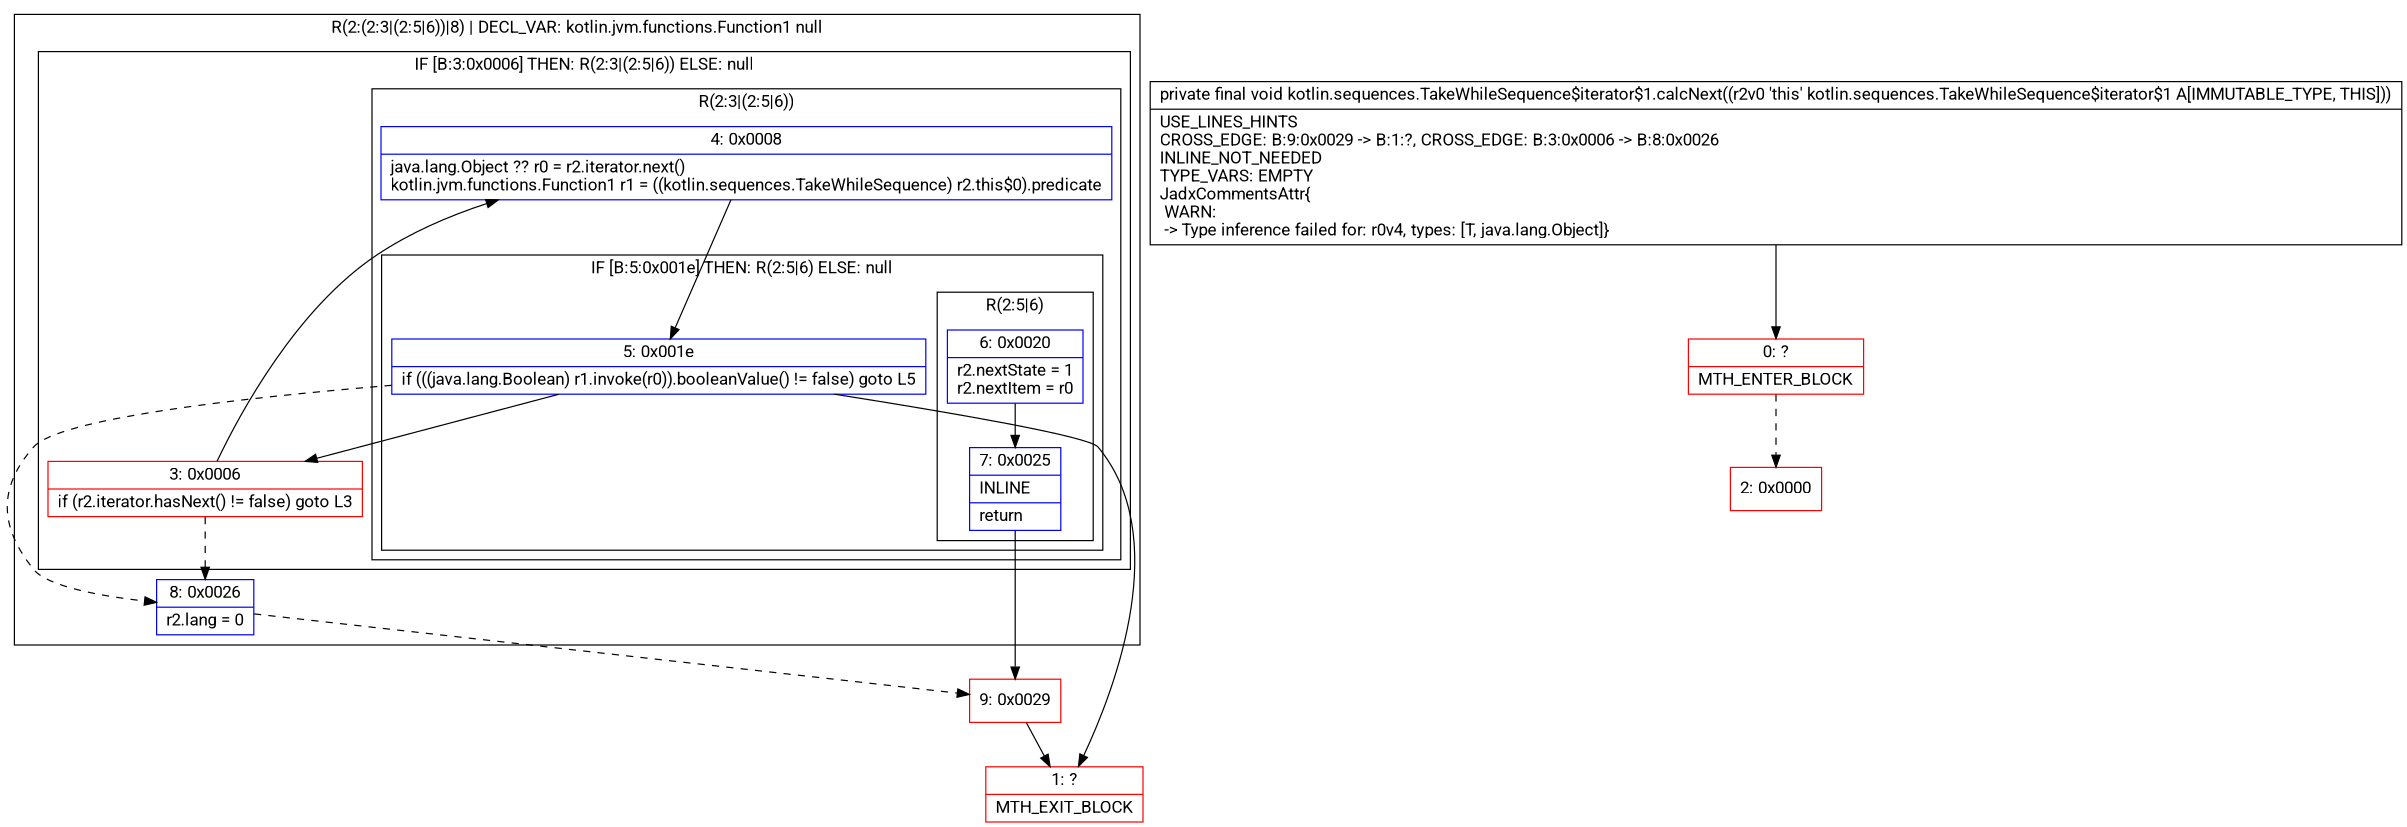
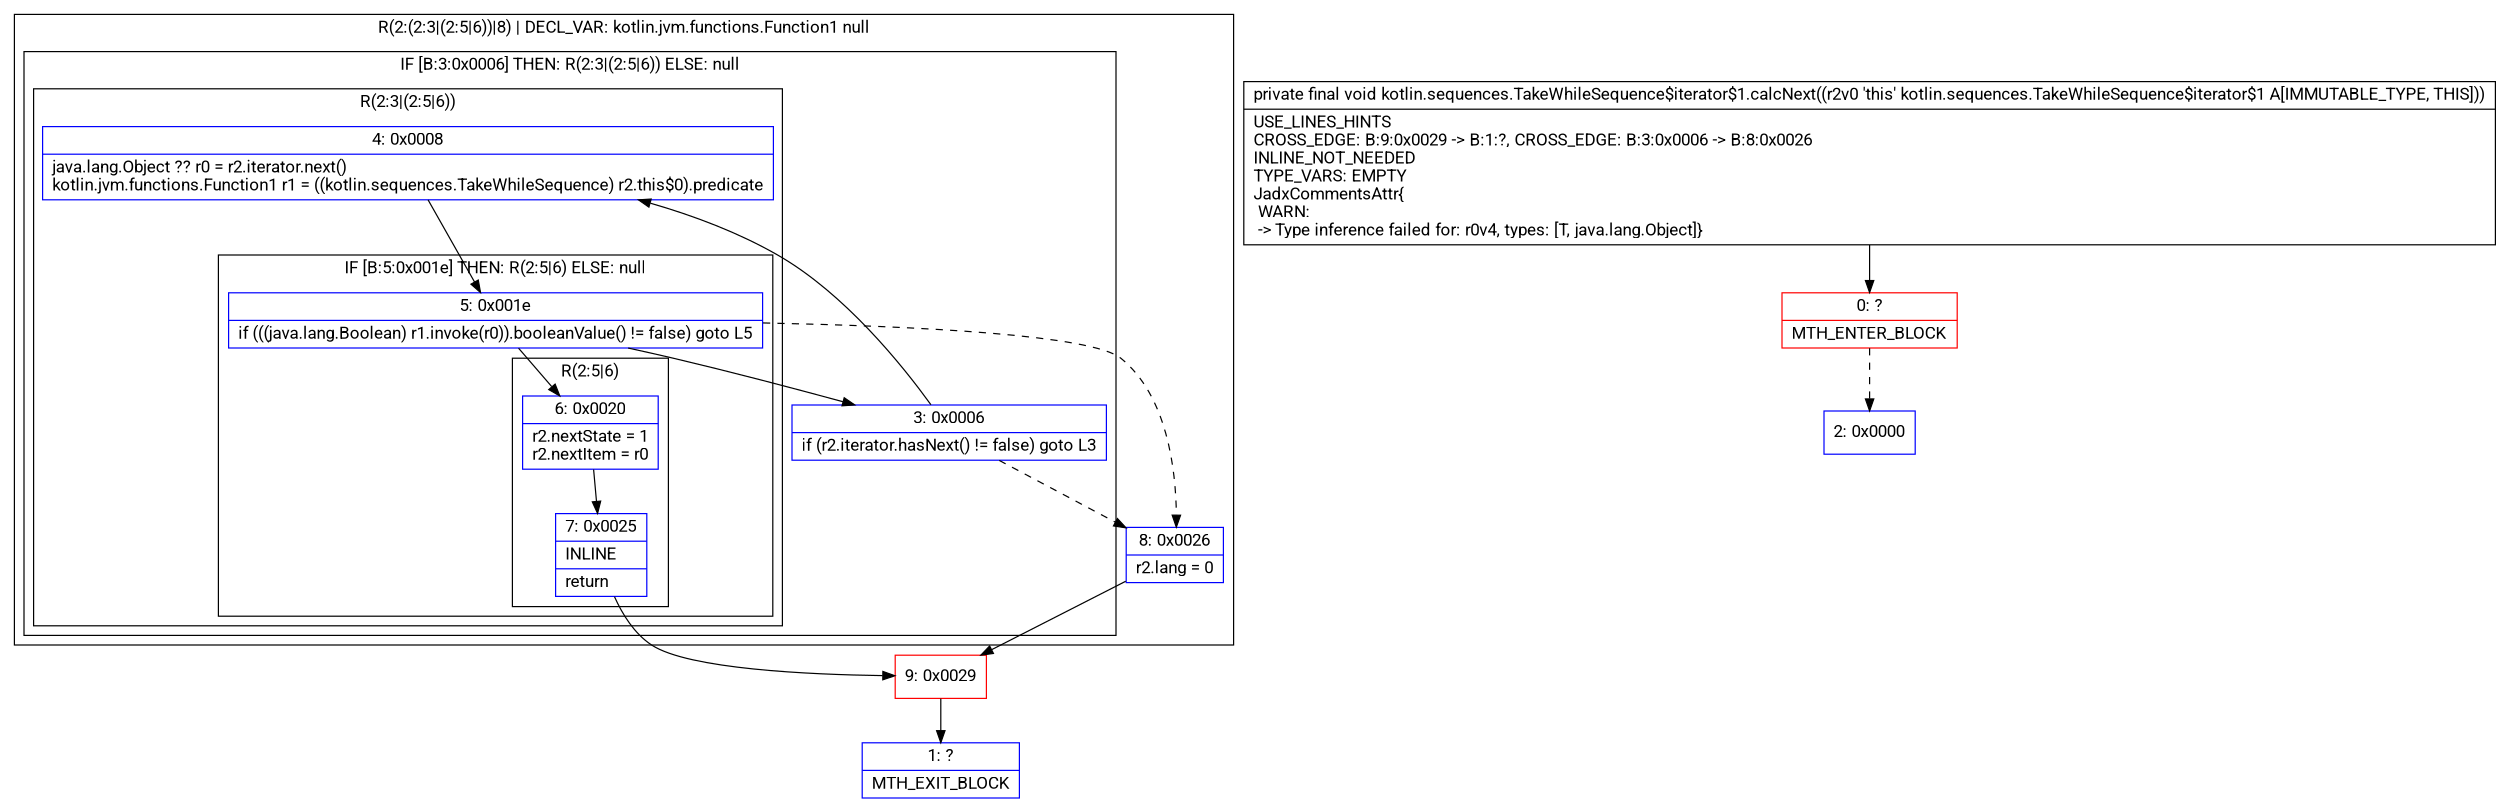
(1112, 471) -> (535, 367)
(205, 489) -> (949, 433)
(1776, 489) -> (1870, 433)
(606, 653) -> (1059, 615)
(1064, 794) -> (941, 770)
